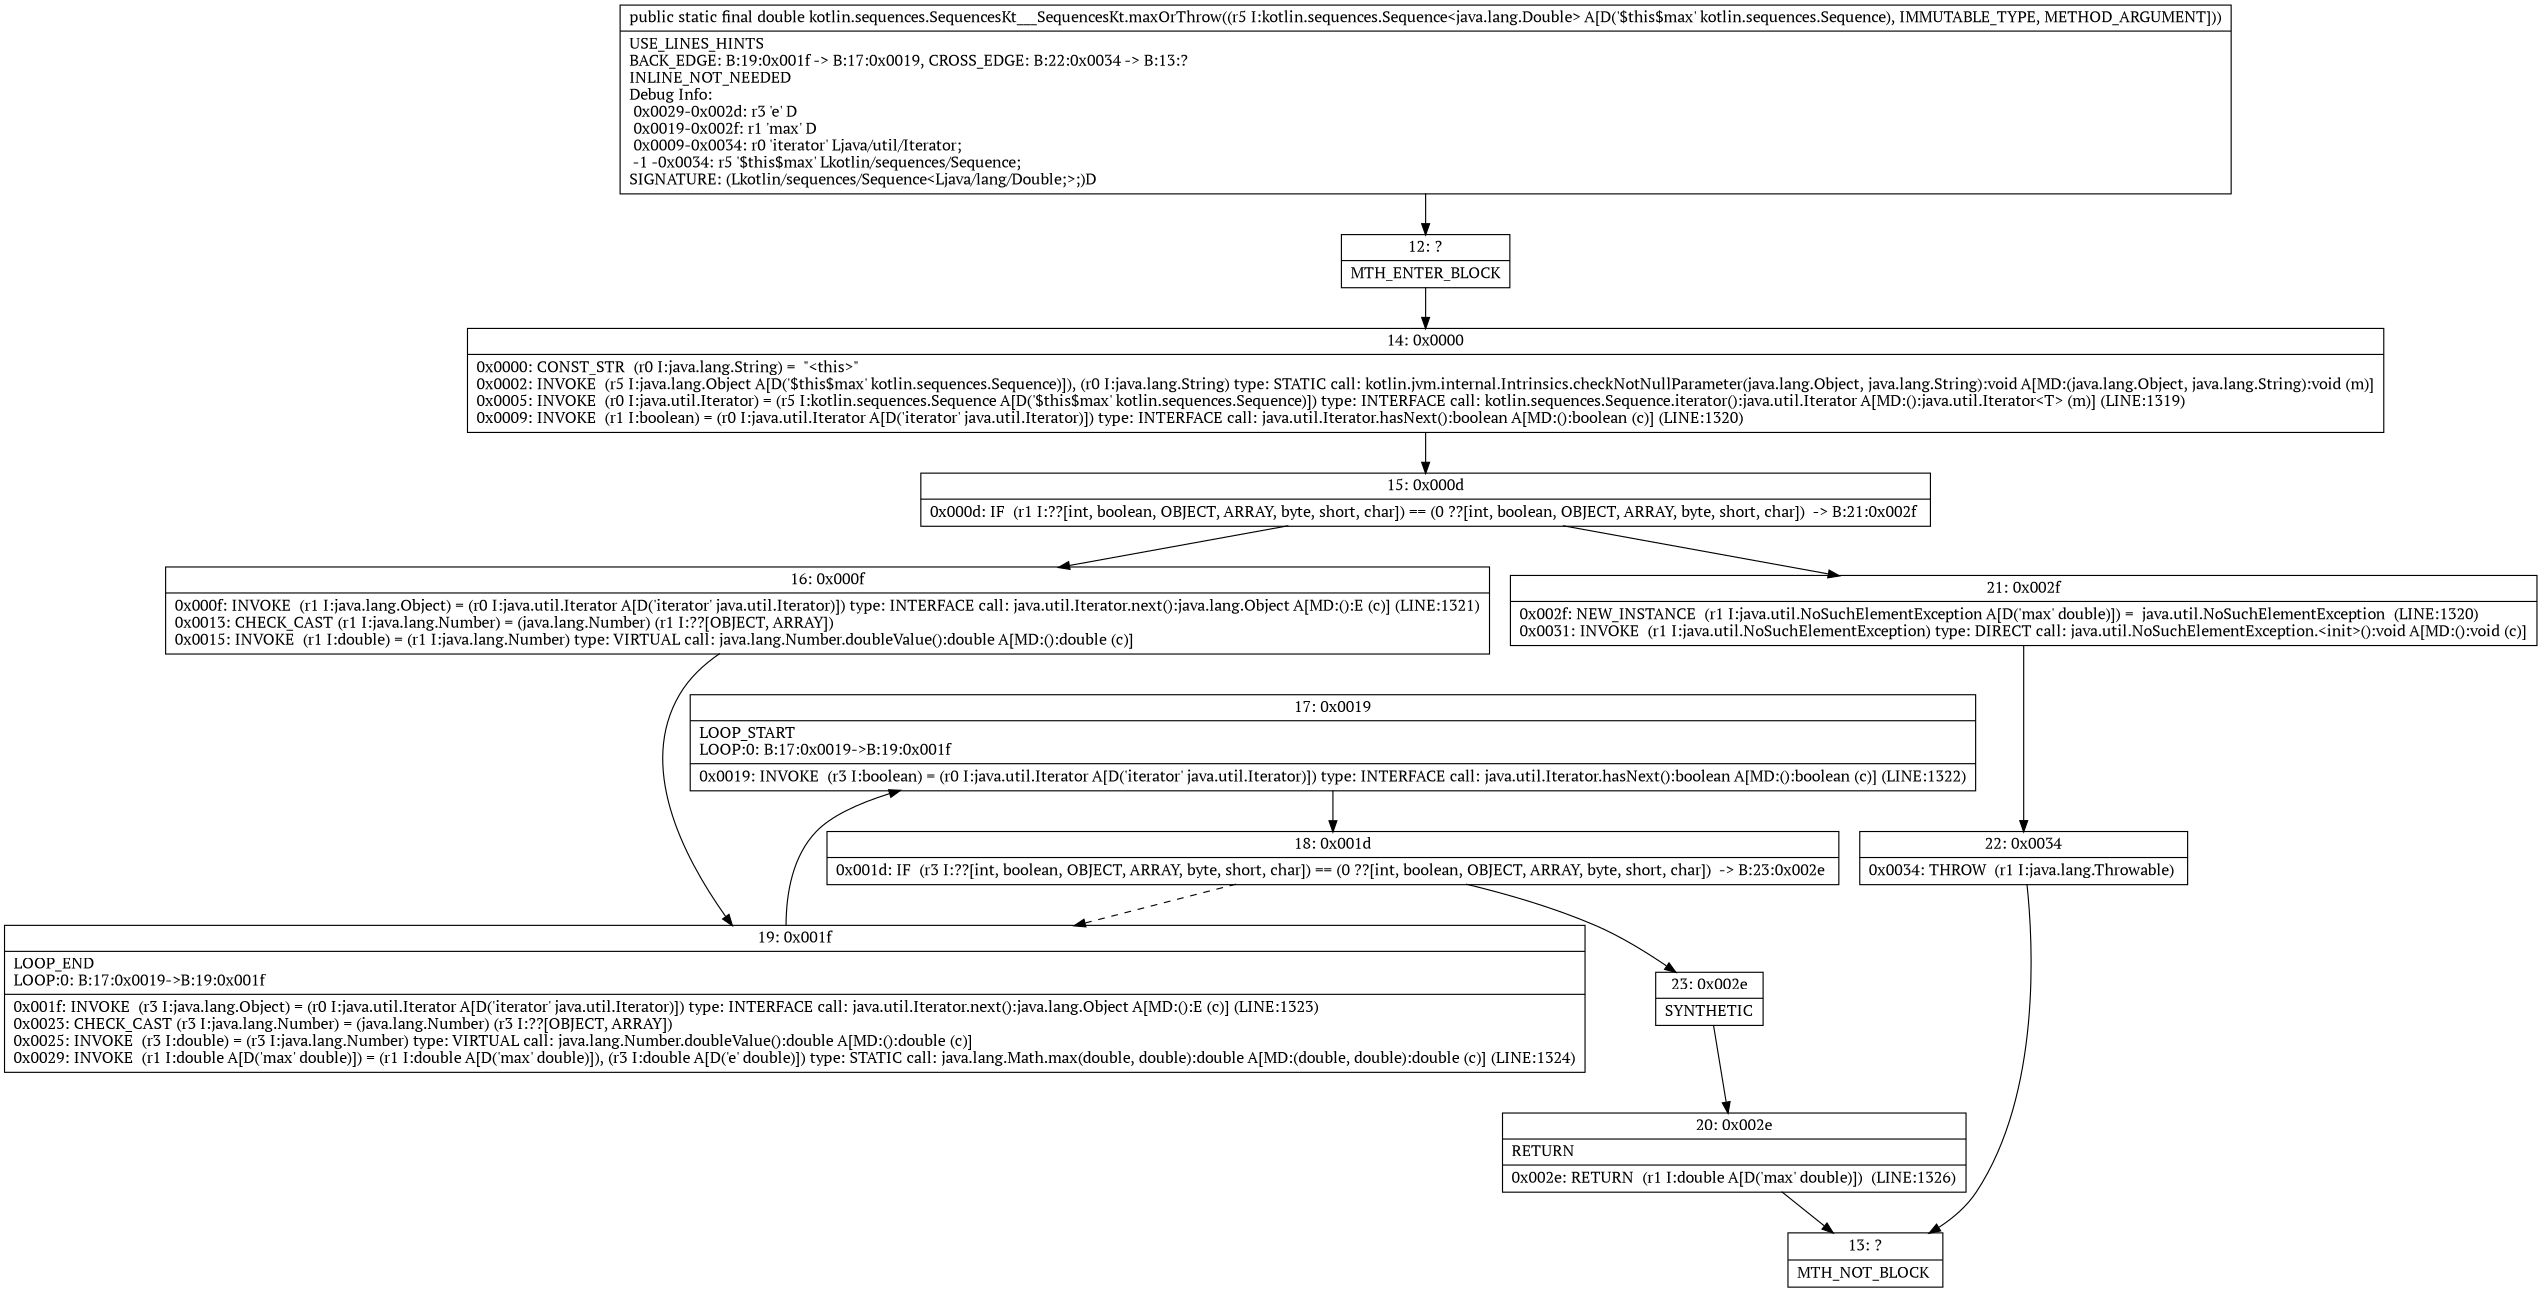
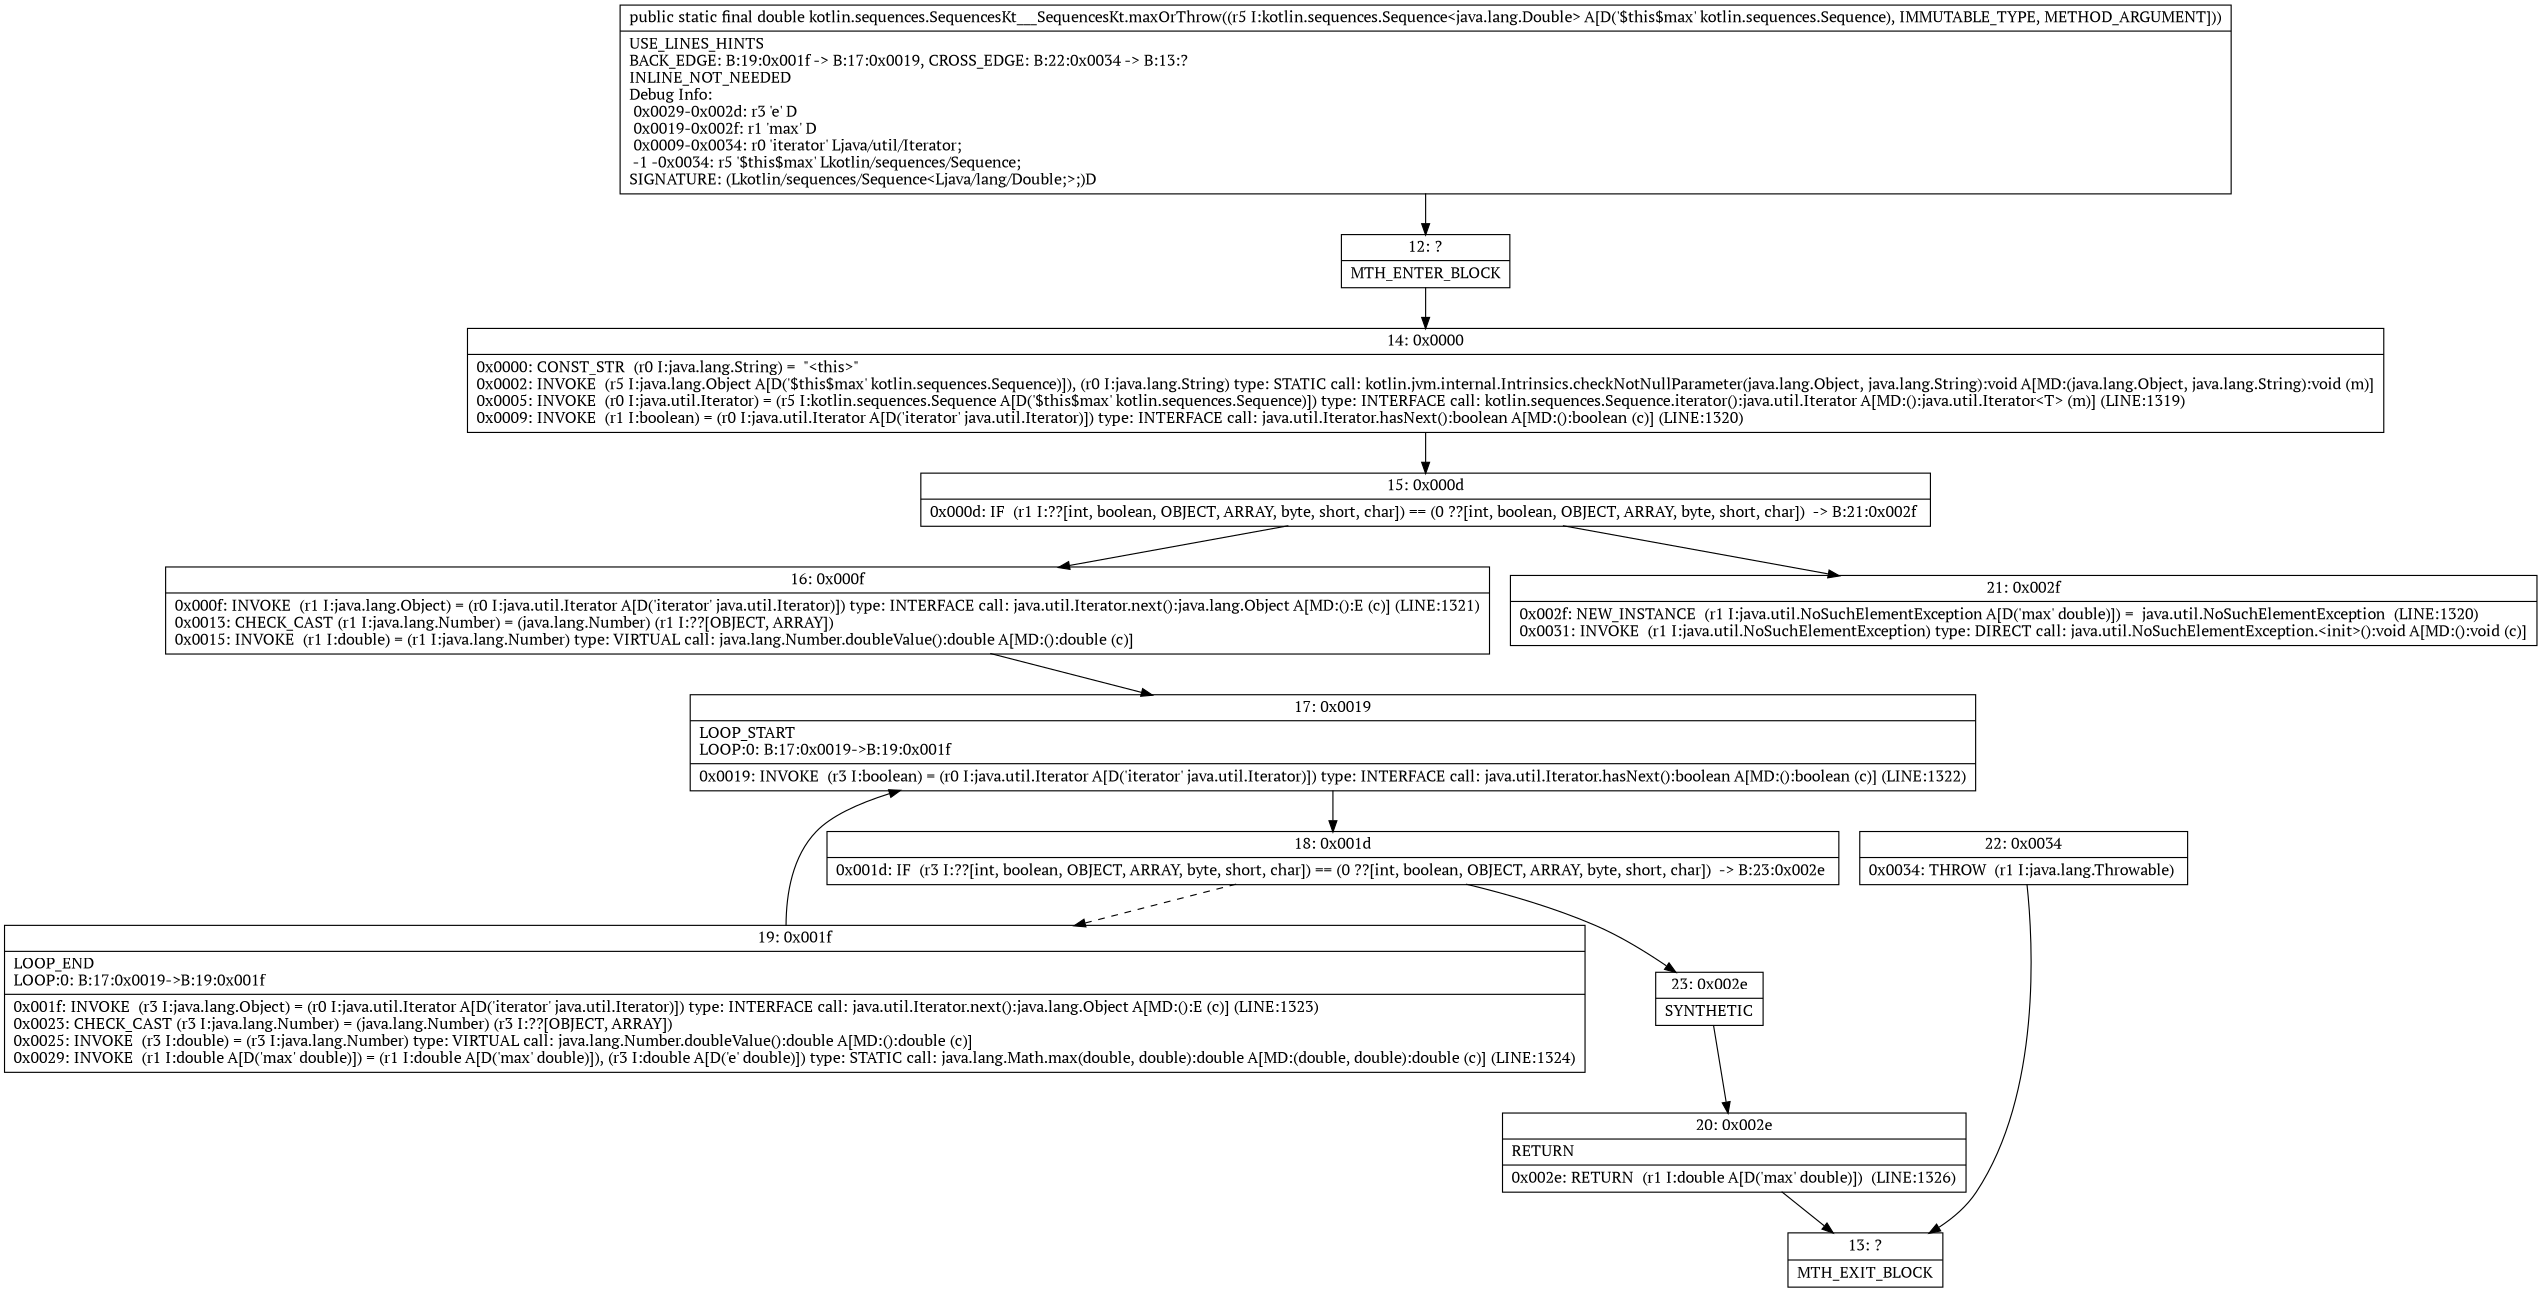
(2024, 733) -> none
(665, 782) -> (1066, 673)
(1864, 1273) -> (1865, 1273)
